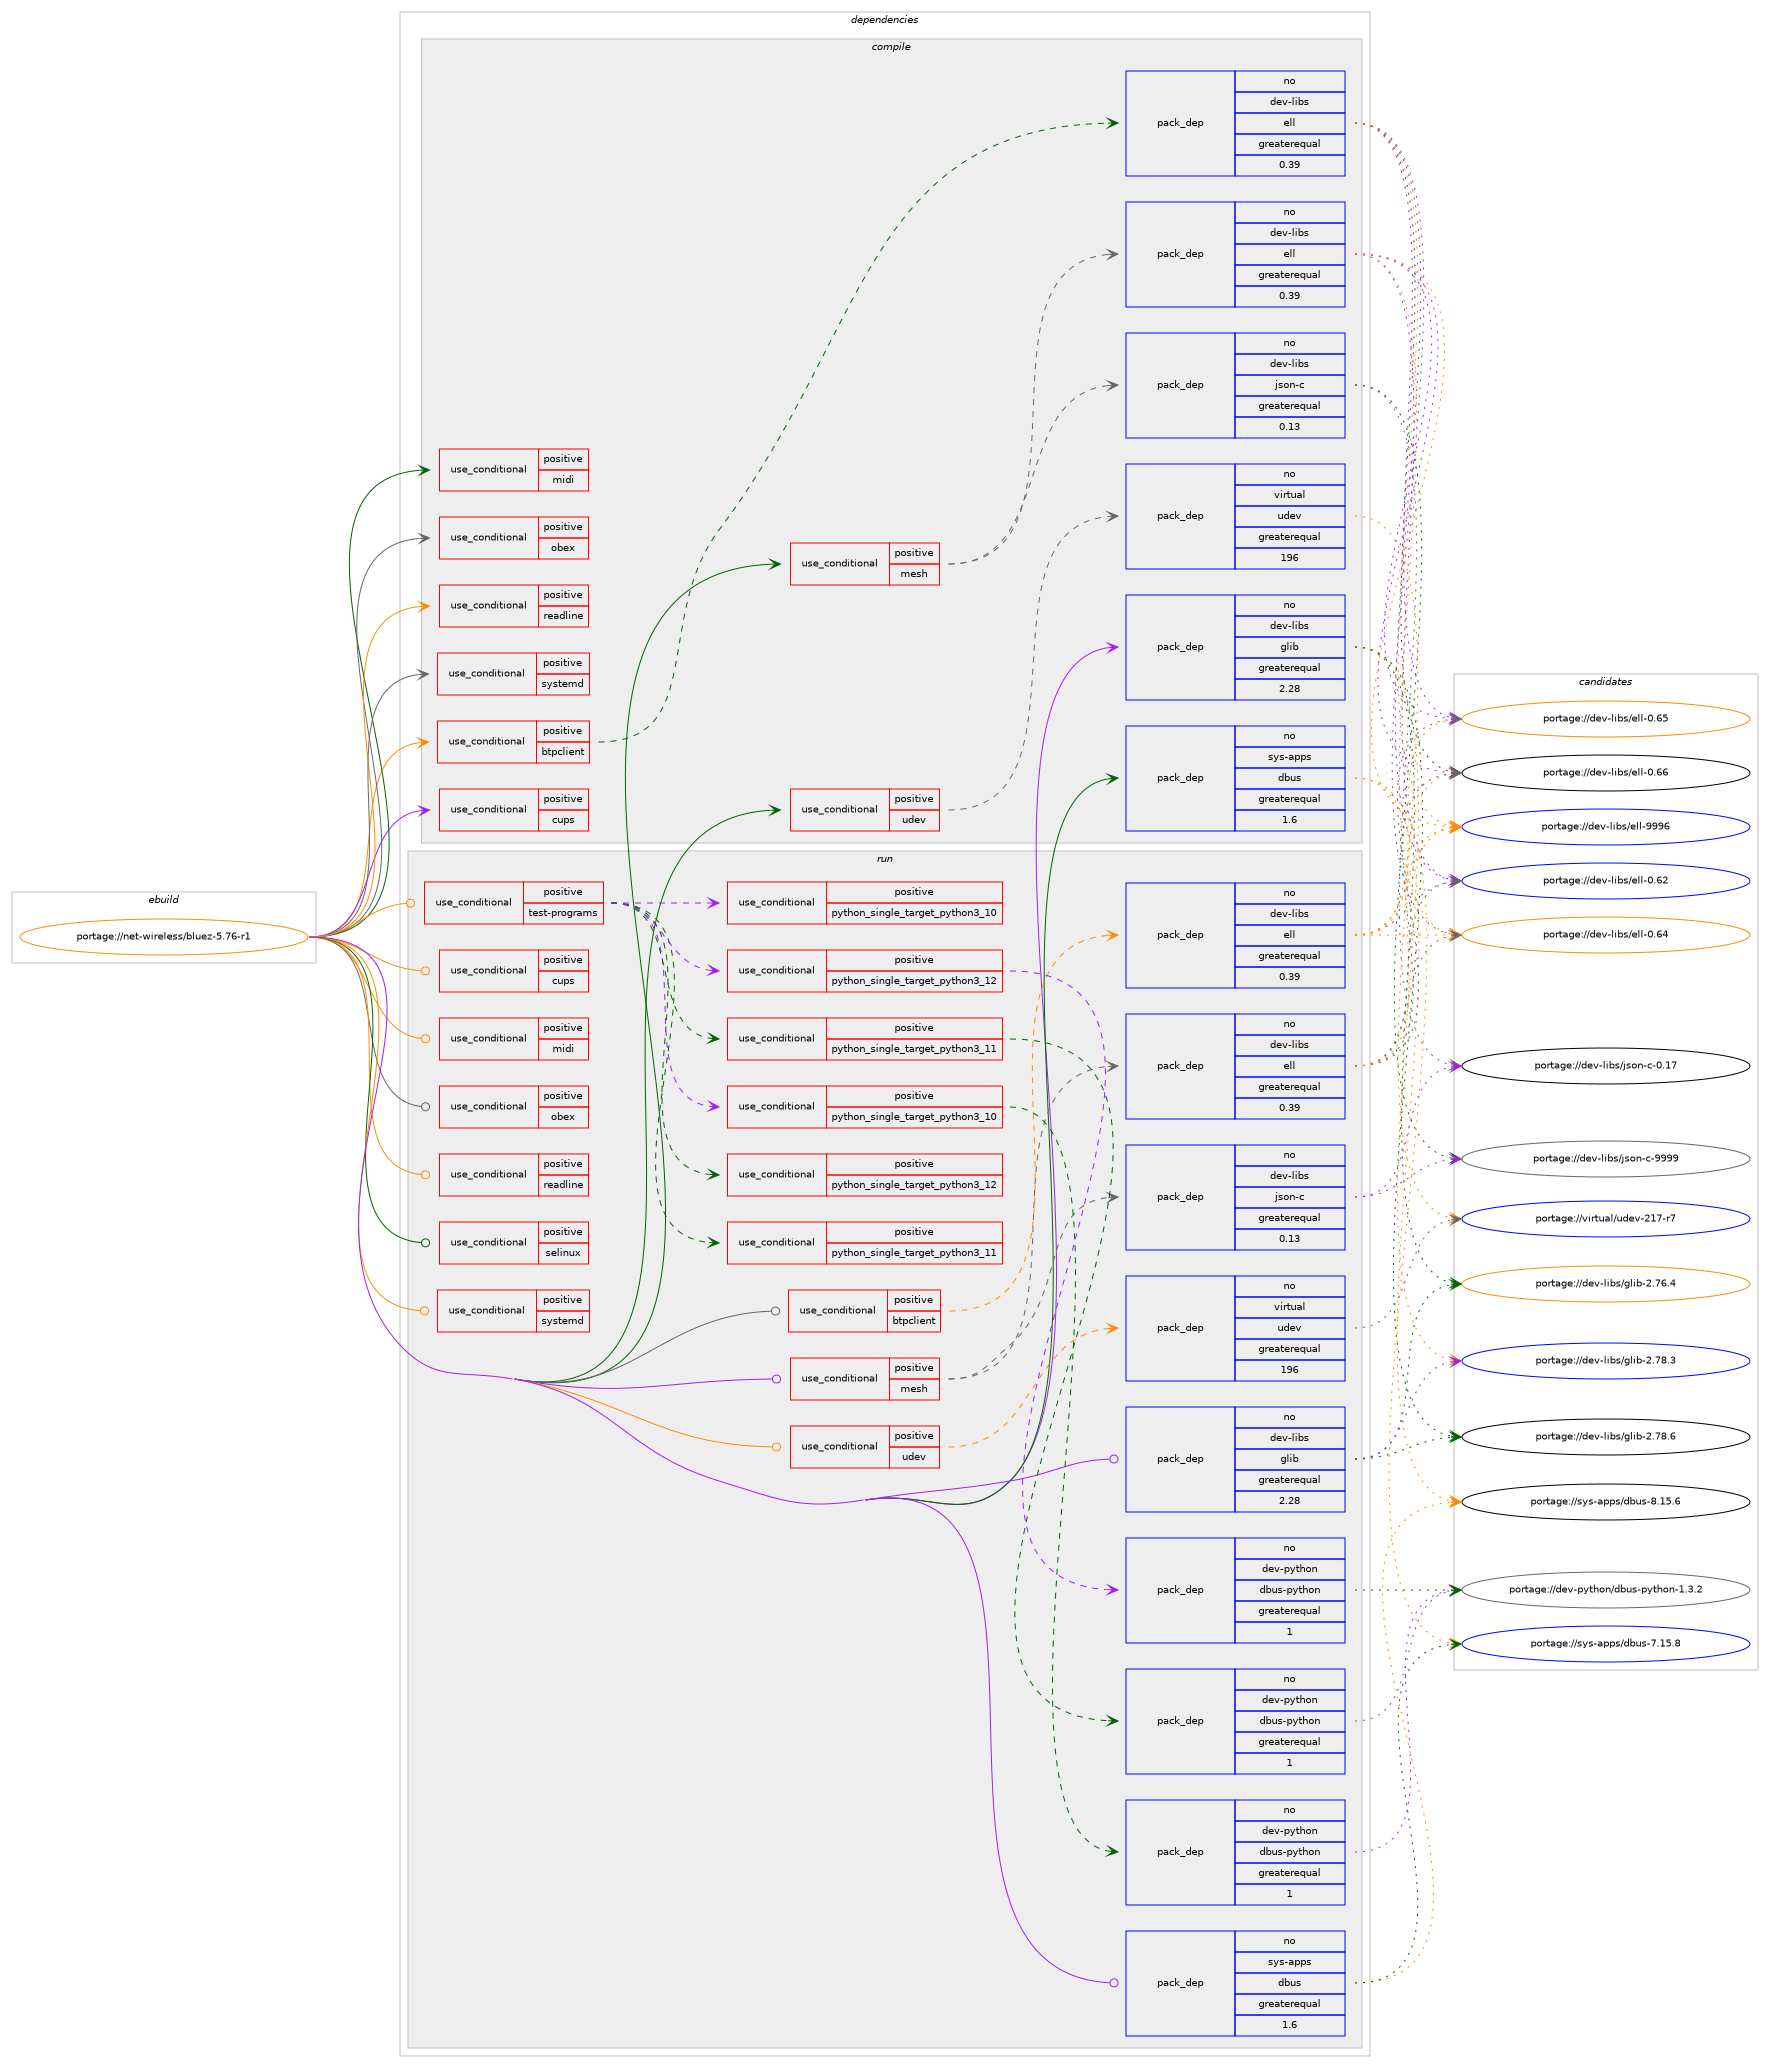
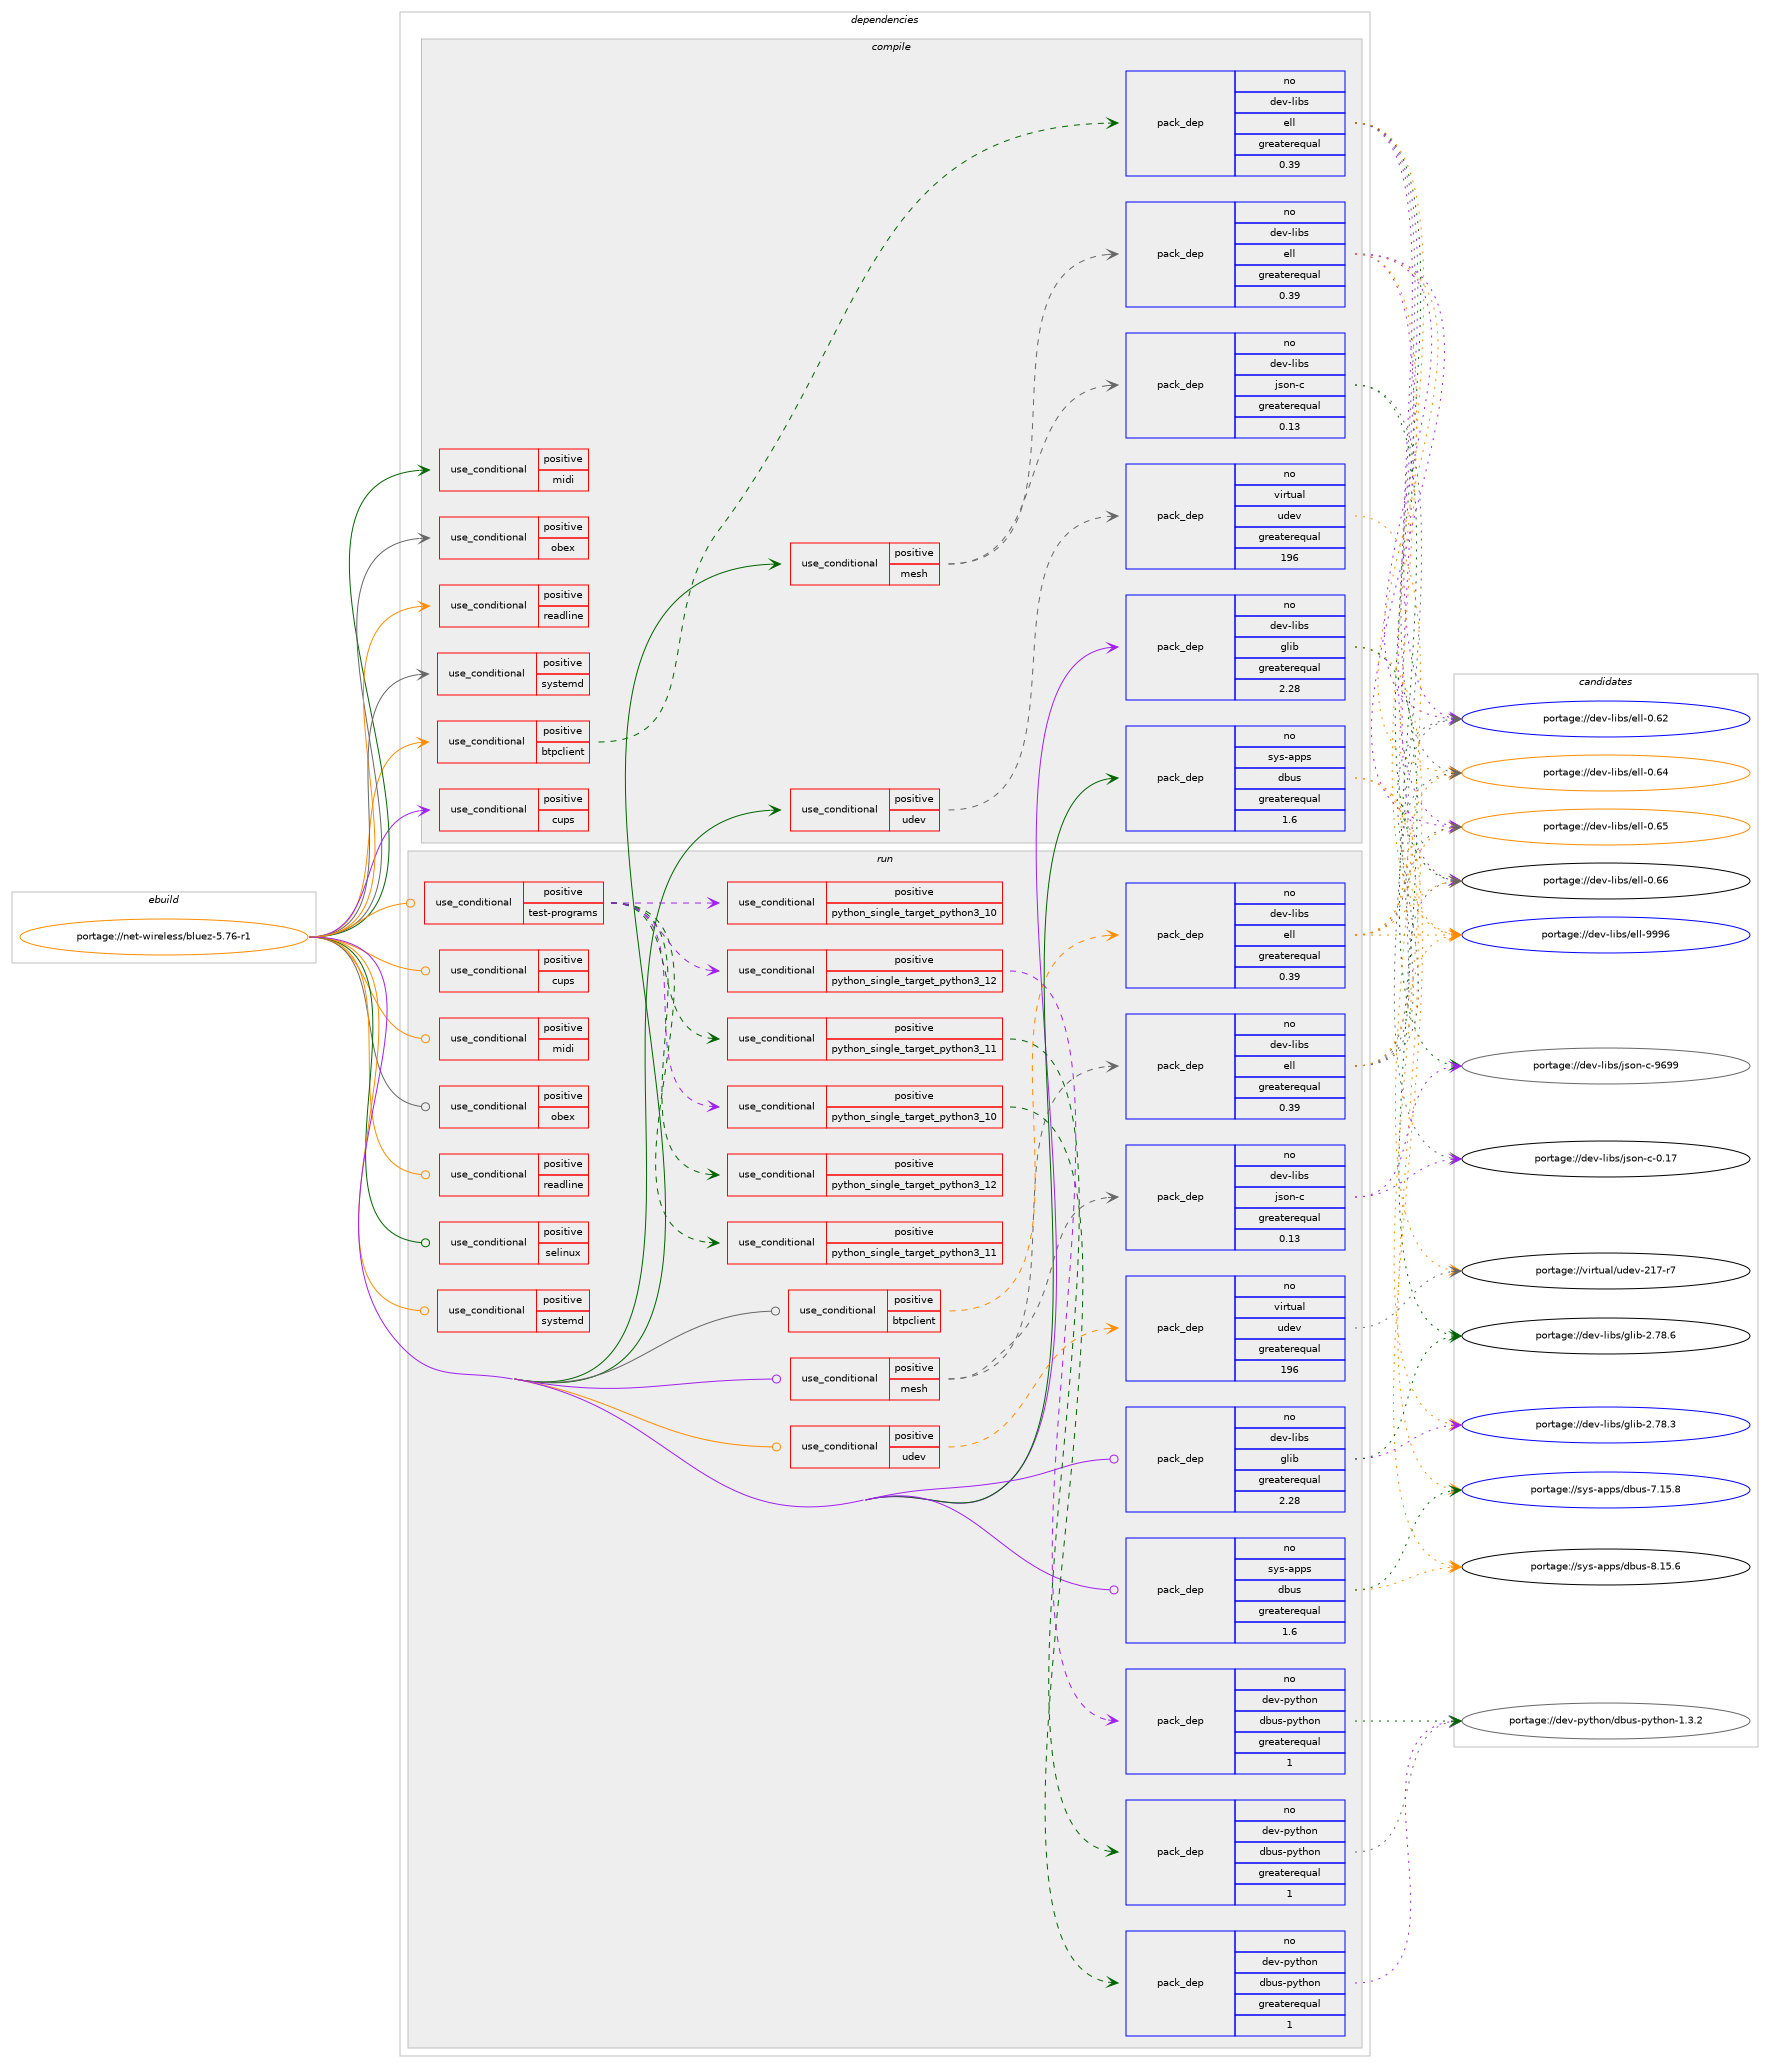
(1606, 1159) -> (1606, 1066)
(1606, 1219) -> (1606, 1271)
(1606, 1284) -> none
